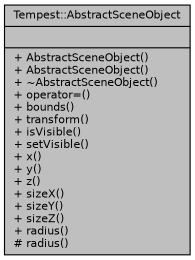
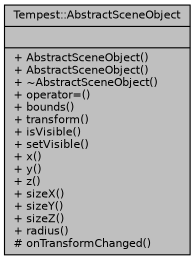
(41, 244) -> (83, 244)
